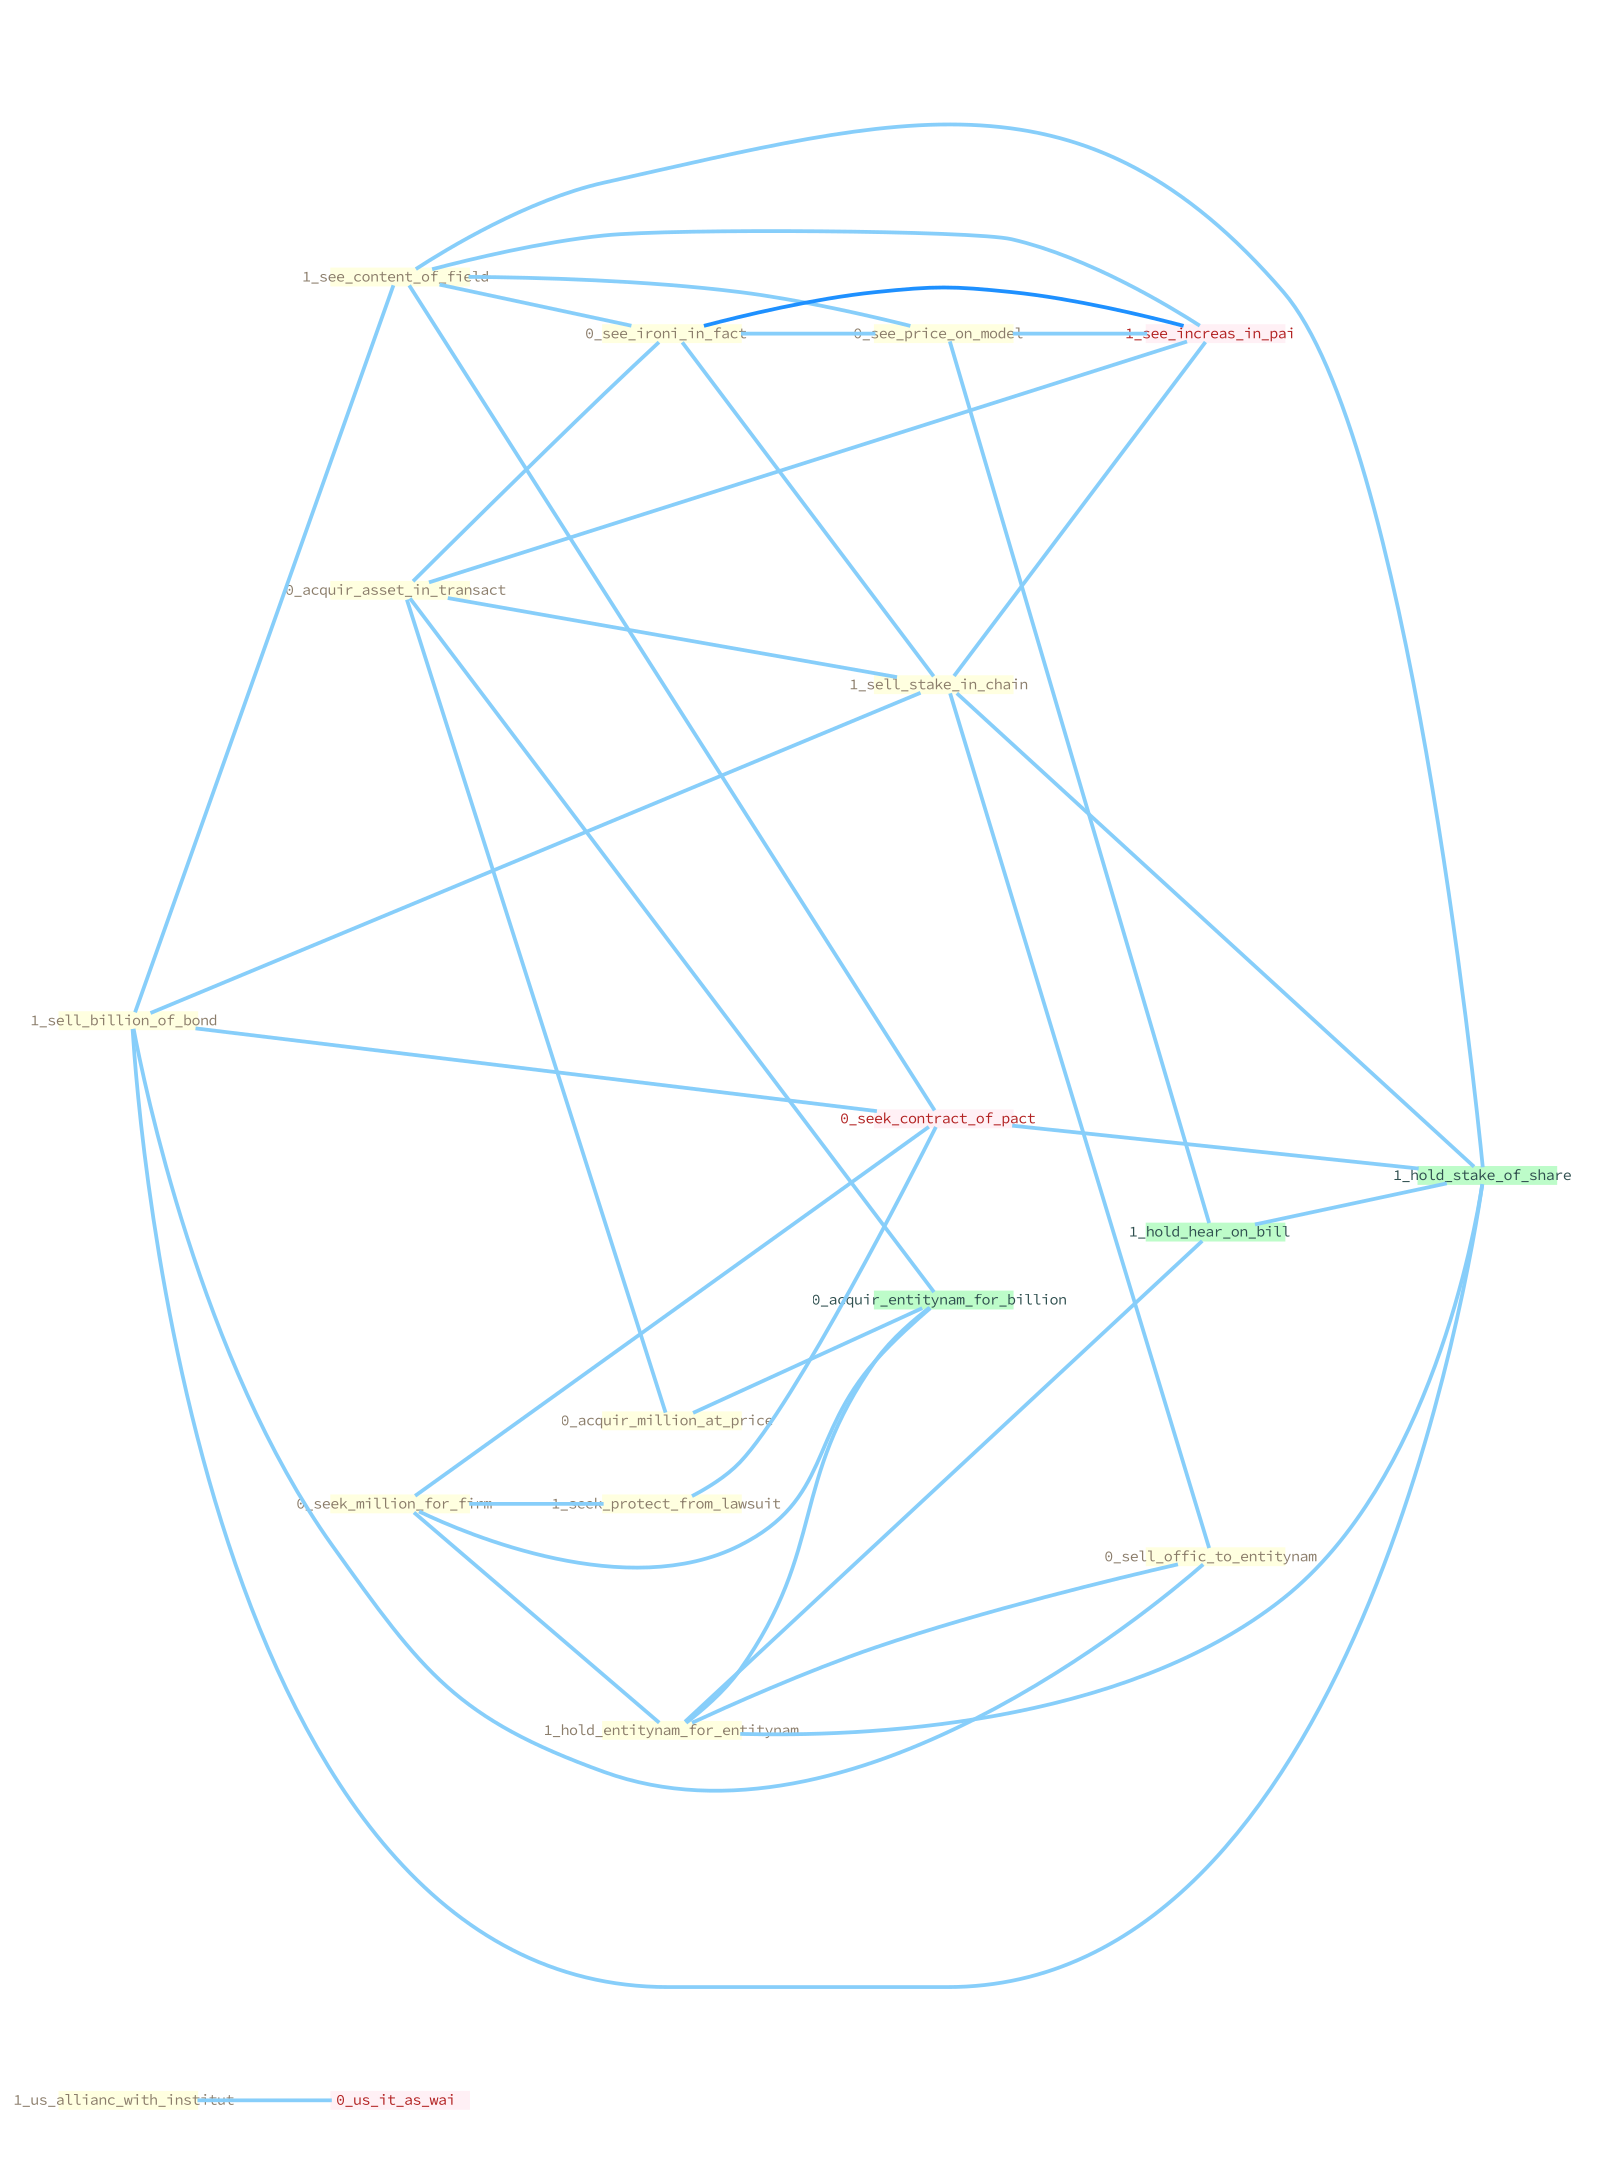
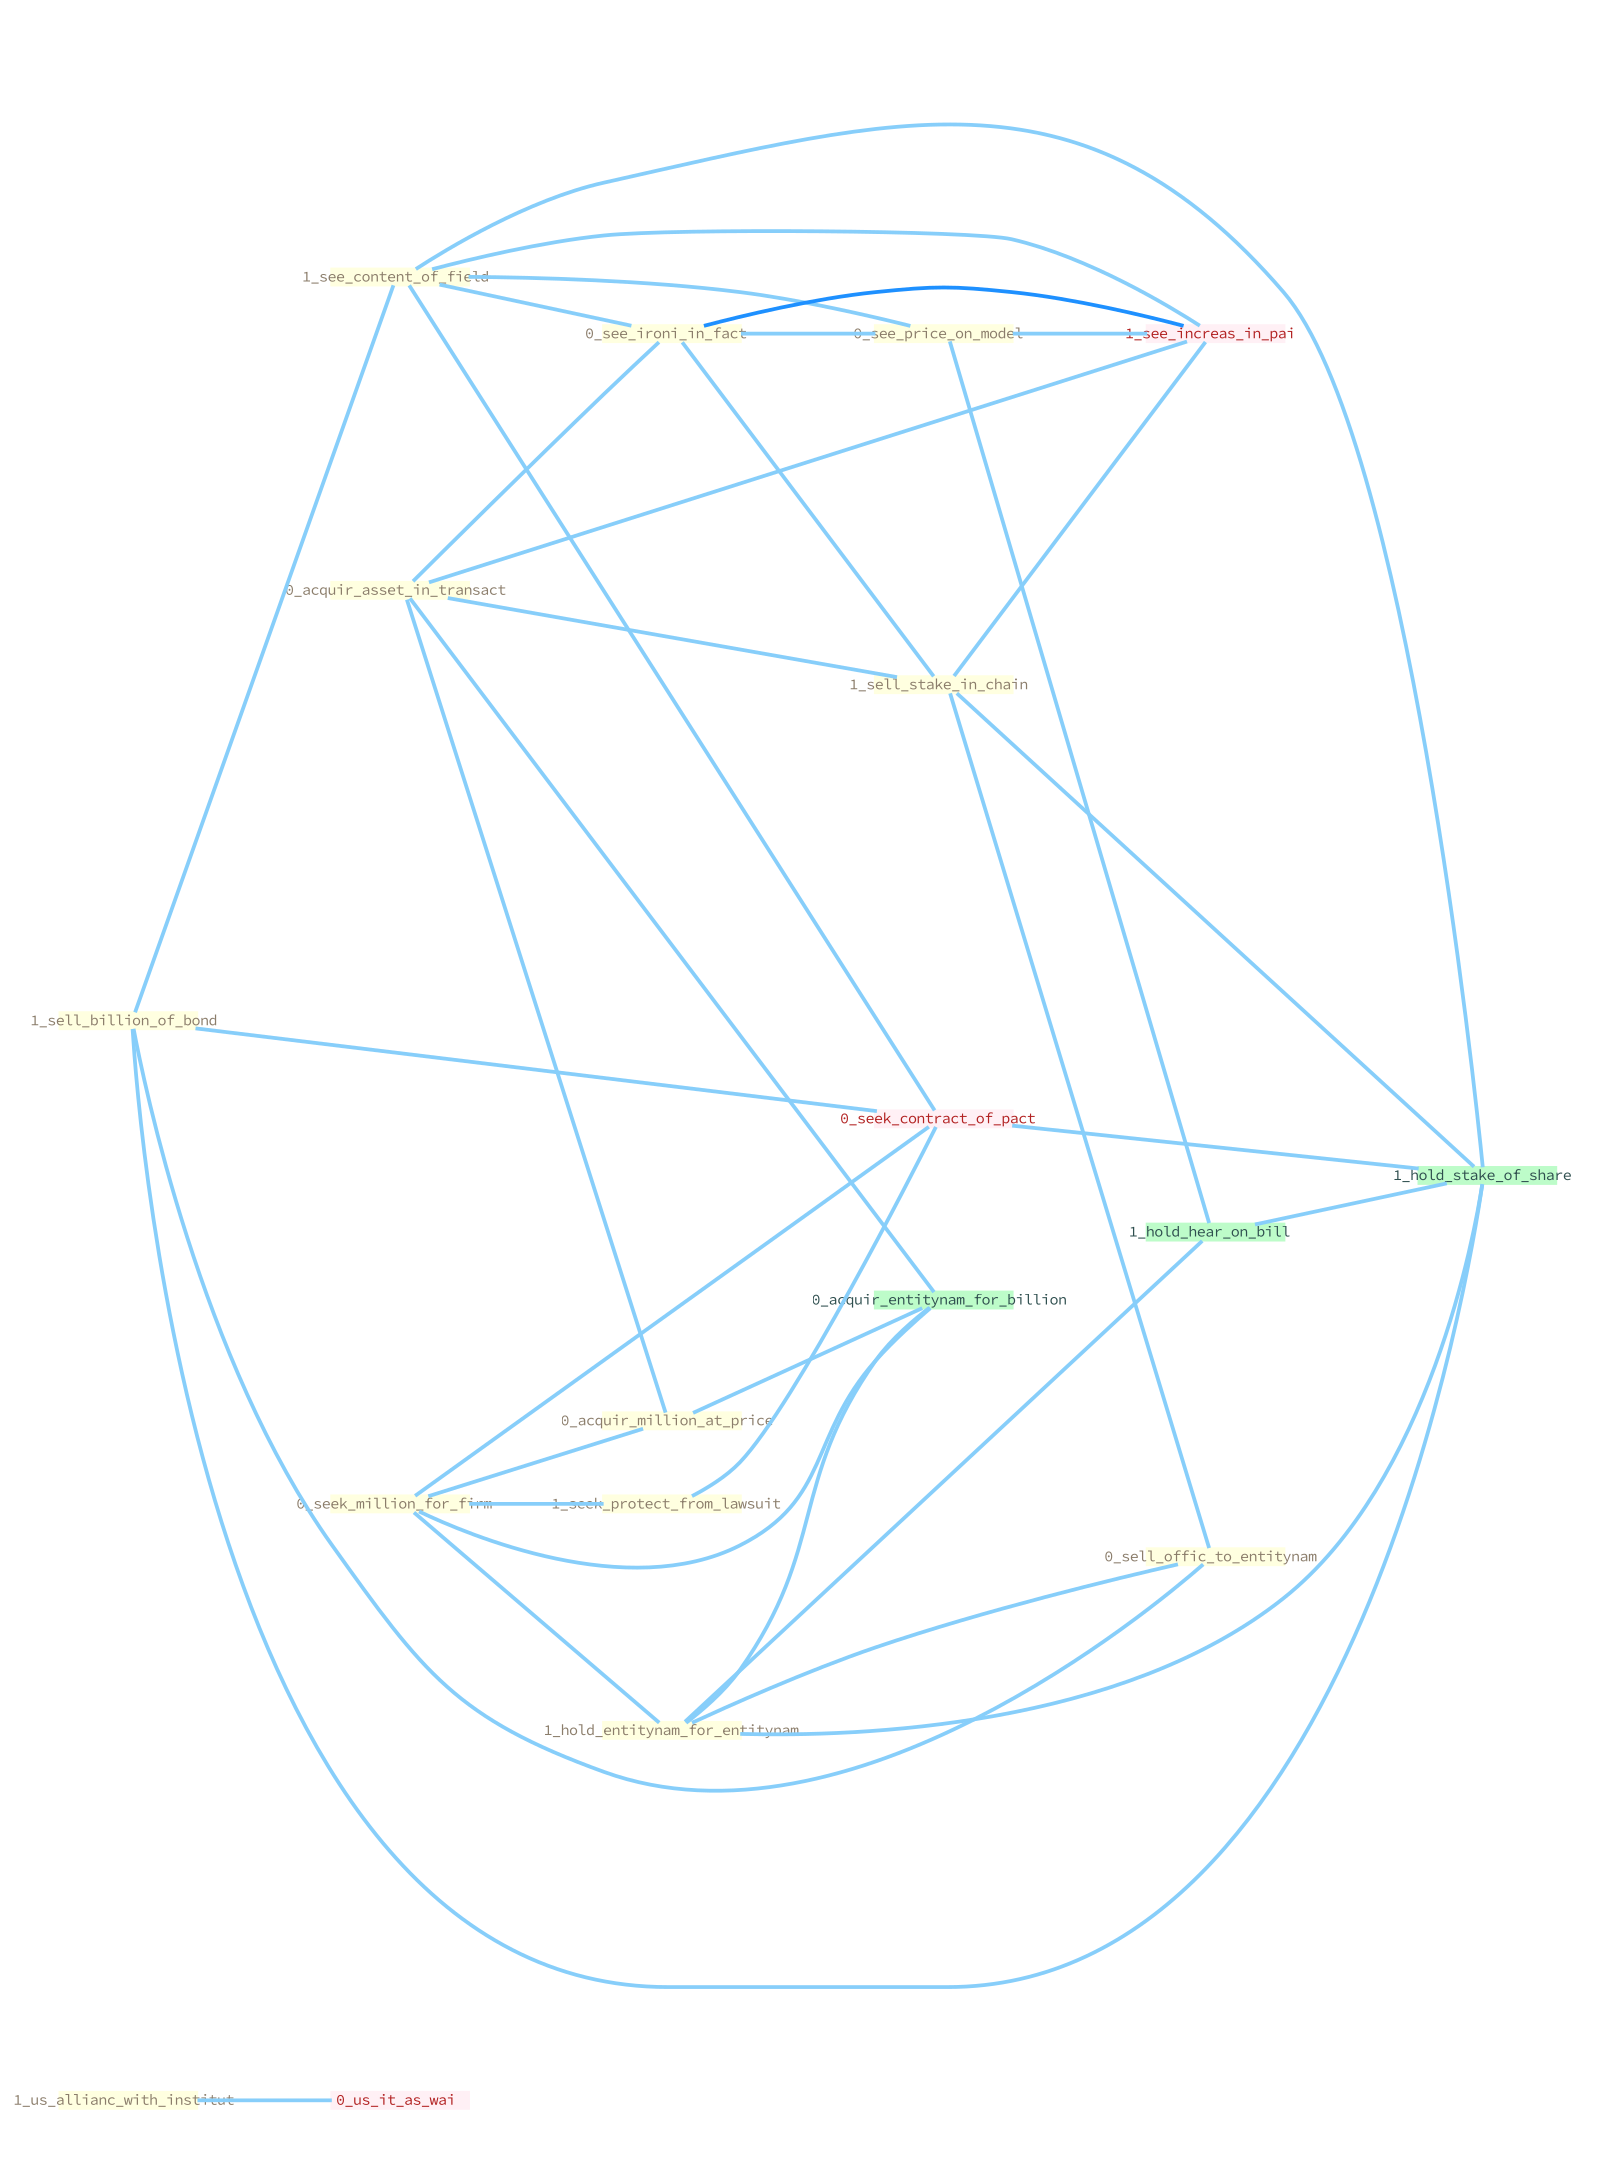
(536, 853) -> none
none -> (536, 1462)
